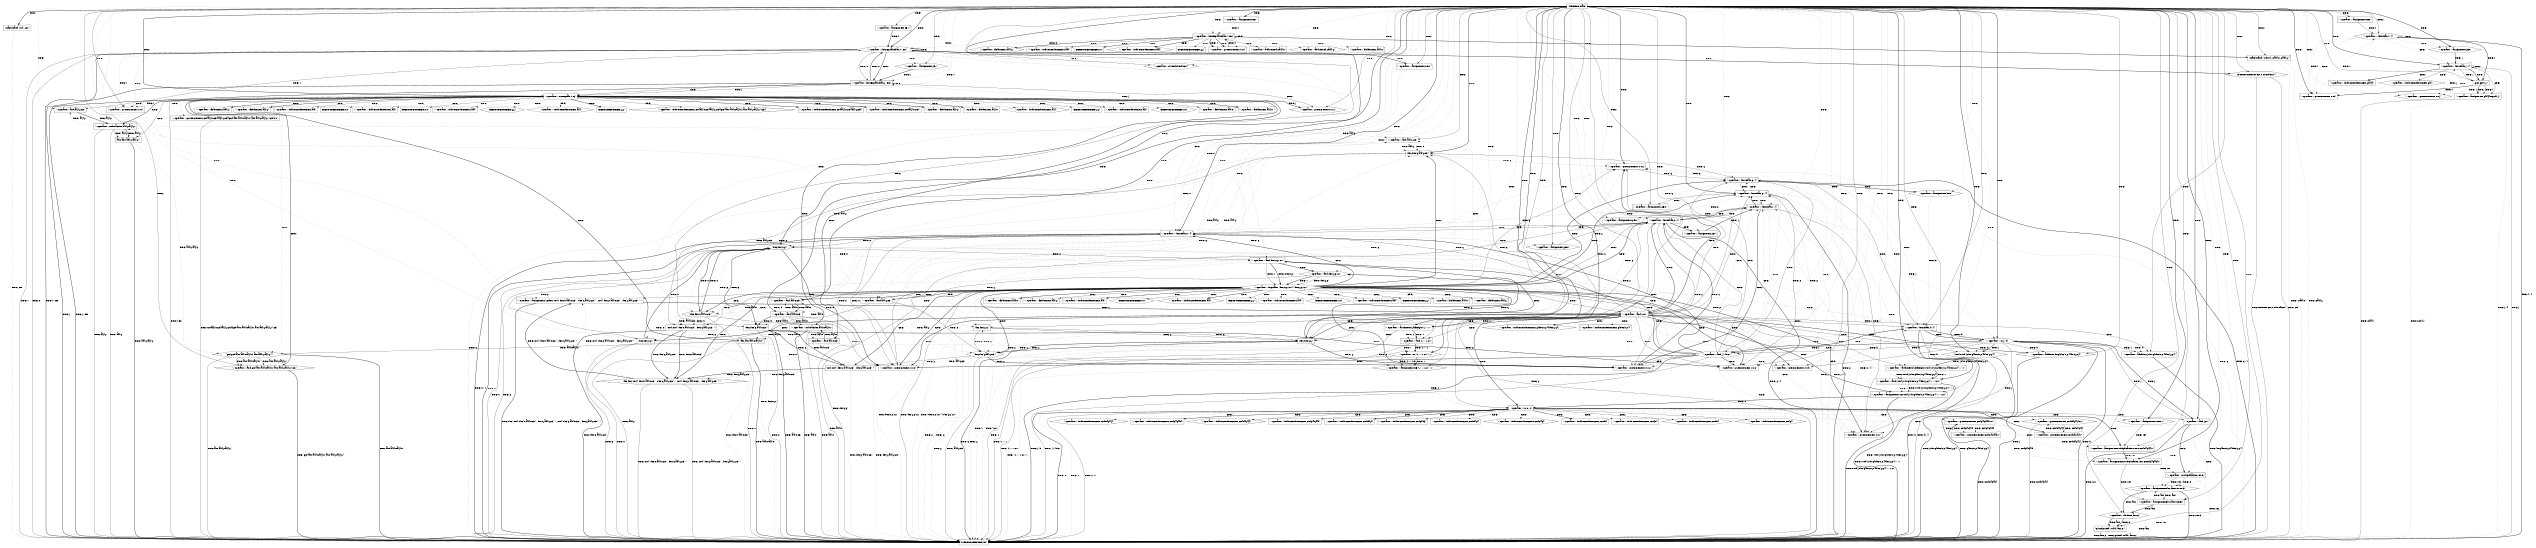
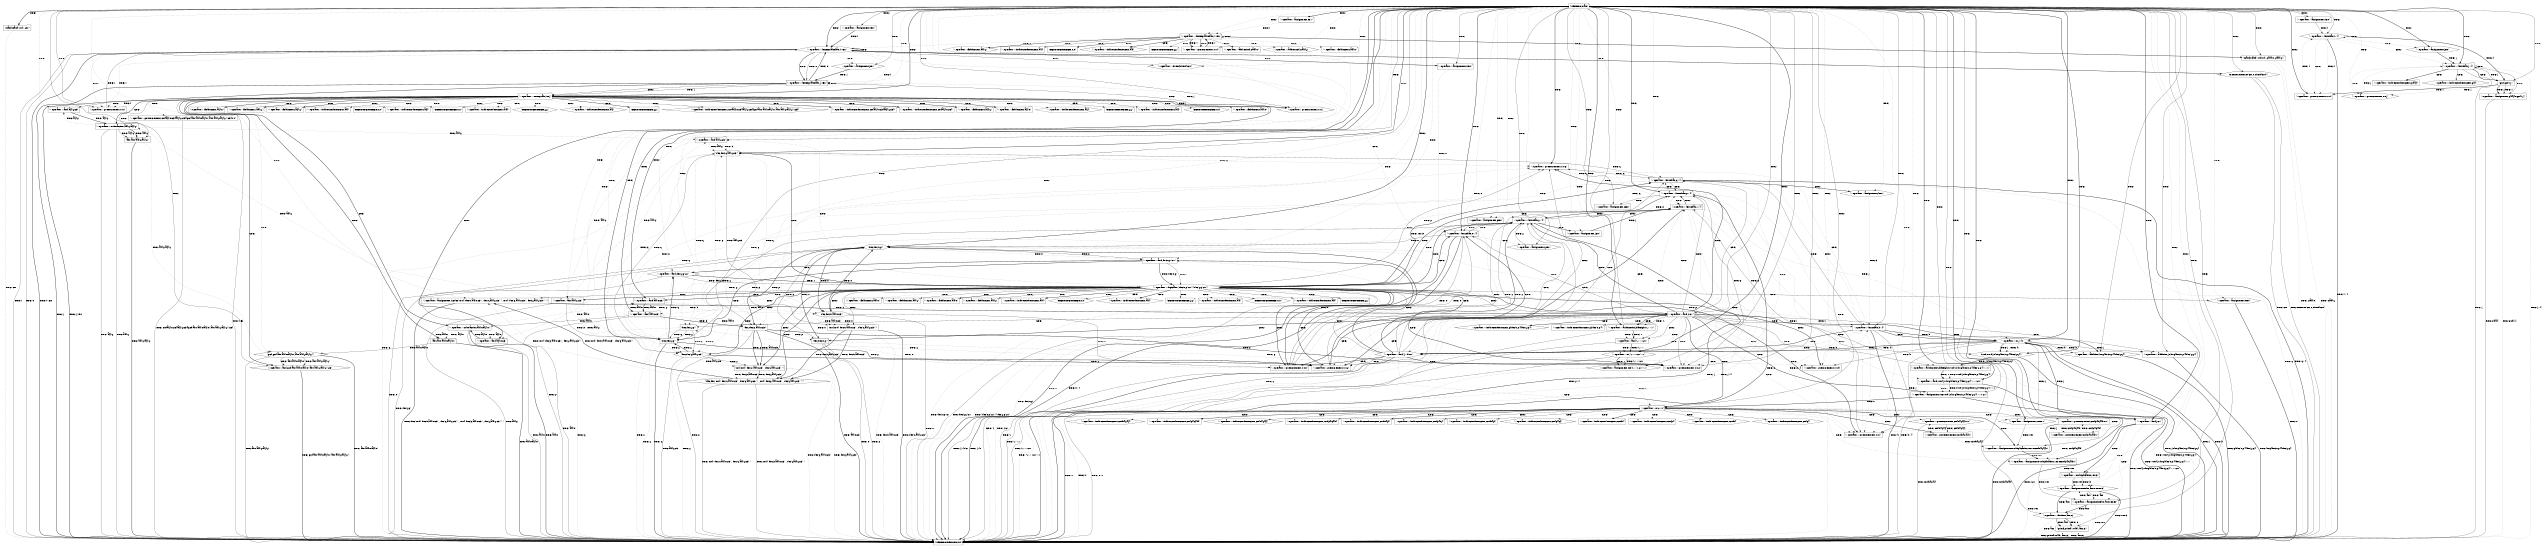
(1575, 234) -> (1418, 234)
none -> (2234, 301)
